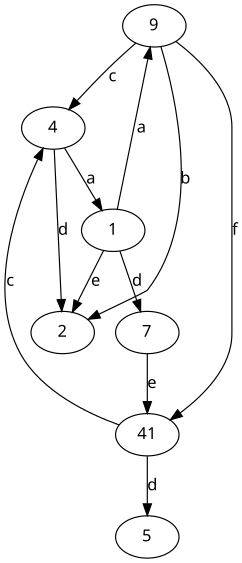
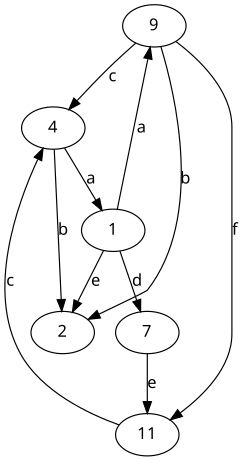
(63, 230) -> (63, 230)
(147, 435) -> (147, 435)
(147, 537) -> none
